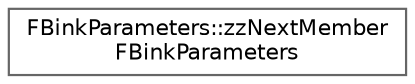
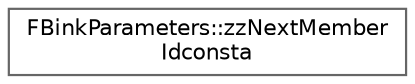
(207, 42) -> (207, 42)
